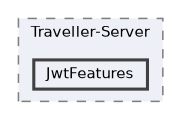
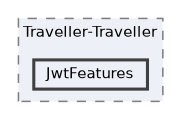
(91, 33) -> (91, 33)
